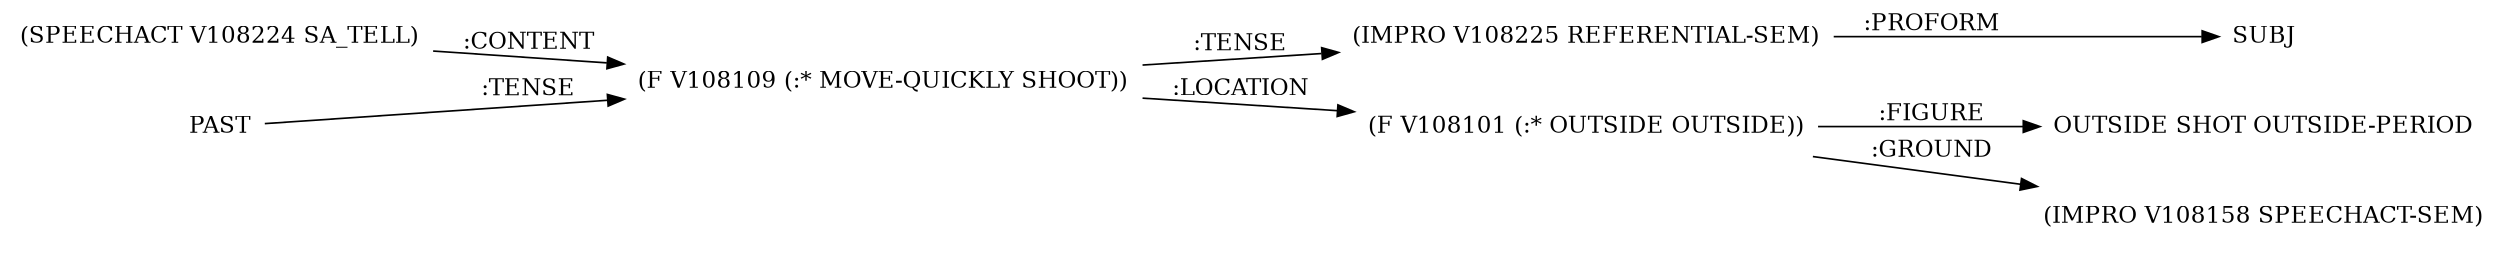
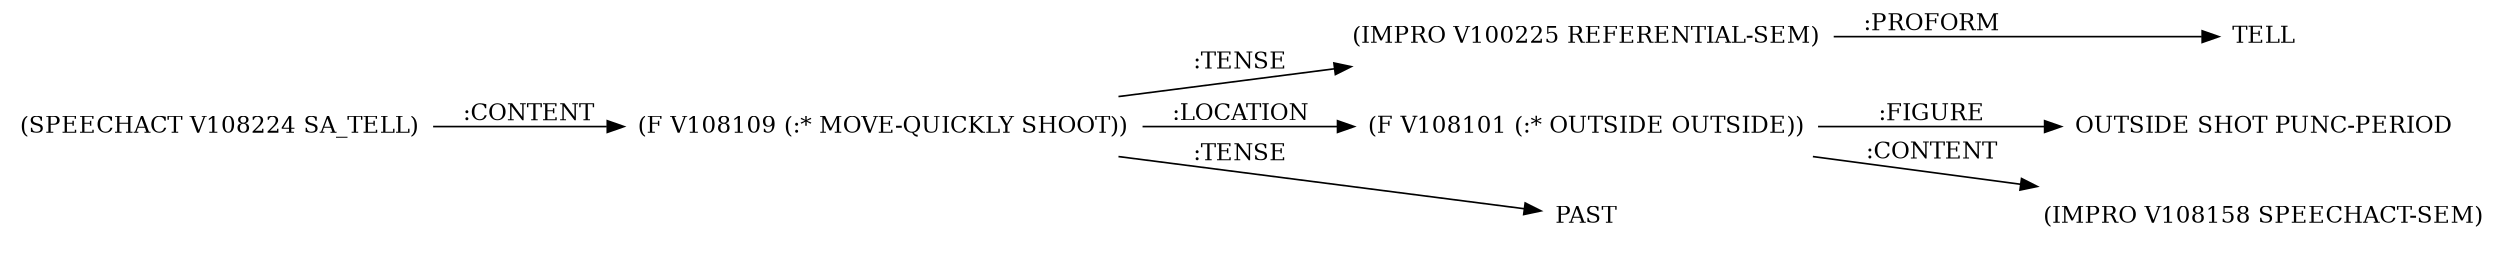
(1586, 37) -> (1586, 37)
(2264, 37) -> (2264, 37)
(436, 112) -> (1321, 183)
(2264, 127) -> (2264, 127)
(1932, 151) -> (1932, 152)
